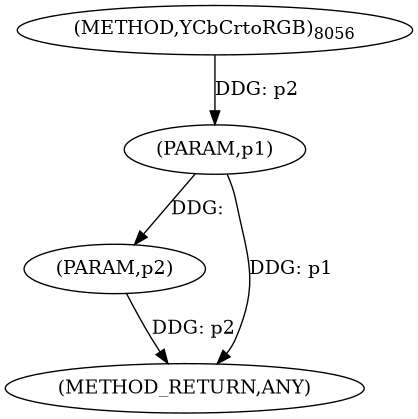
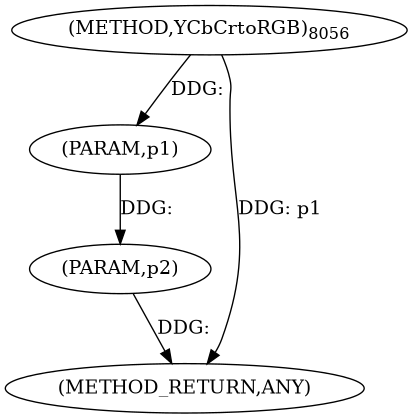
(257, 90) -> (201, 90)
(249, 265) -> (237, 205)
(194, 329) -> (187, 329)
